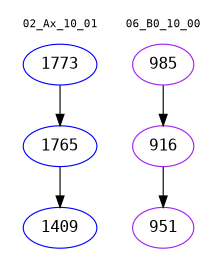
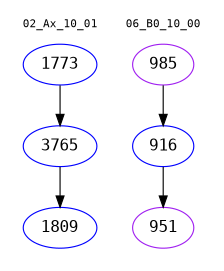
(60, 146) -> (60, 146)
(163, 146) -> (163, 146)
(60, 228) -> (60, 228)
